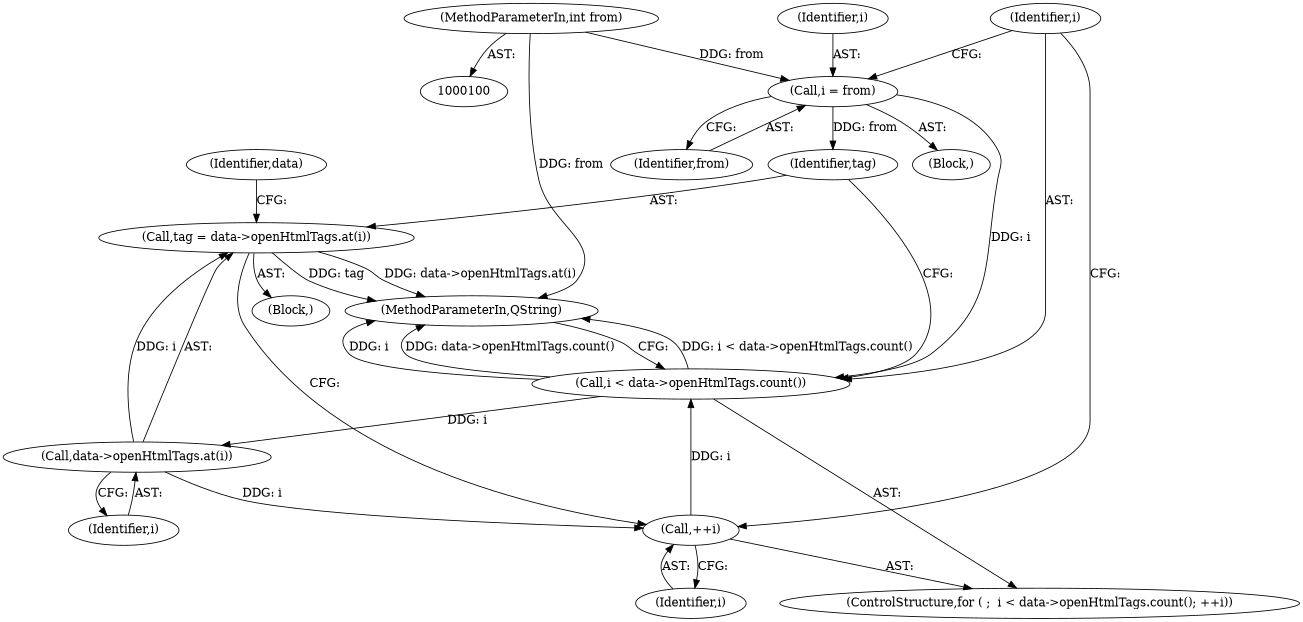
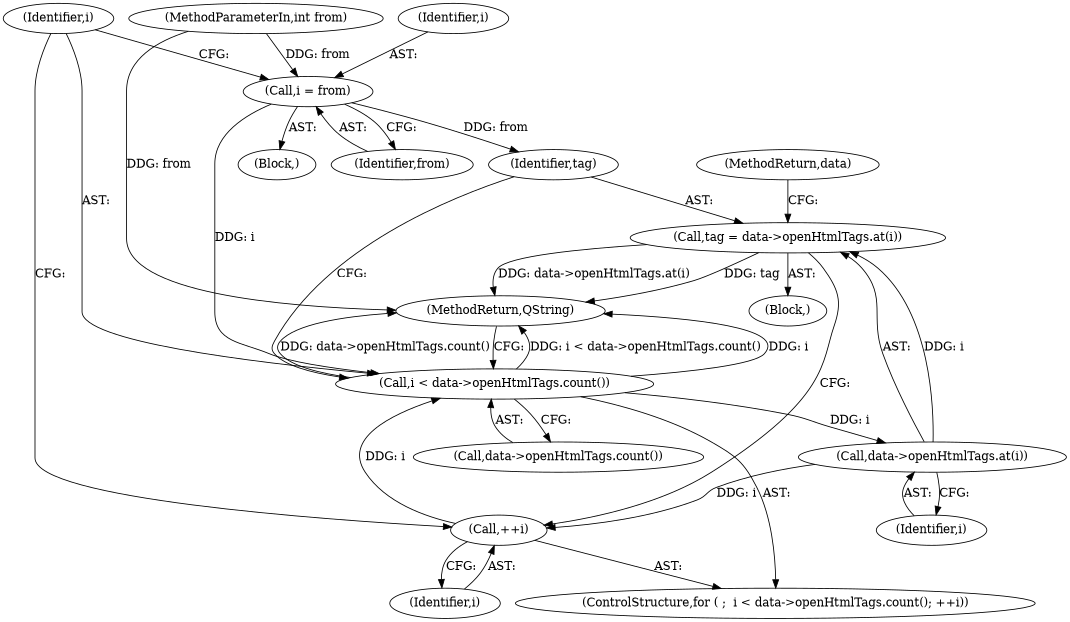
(464, 92) -> none
(256, 165) -> (788, 165)
(472, 311) -> (501, 311)
none -> (558, 457)
